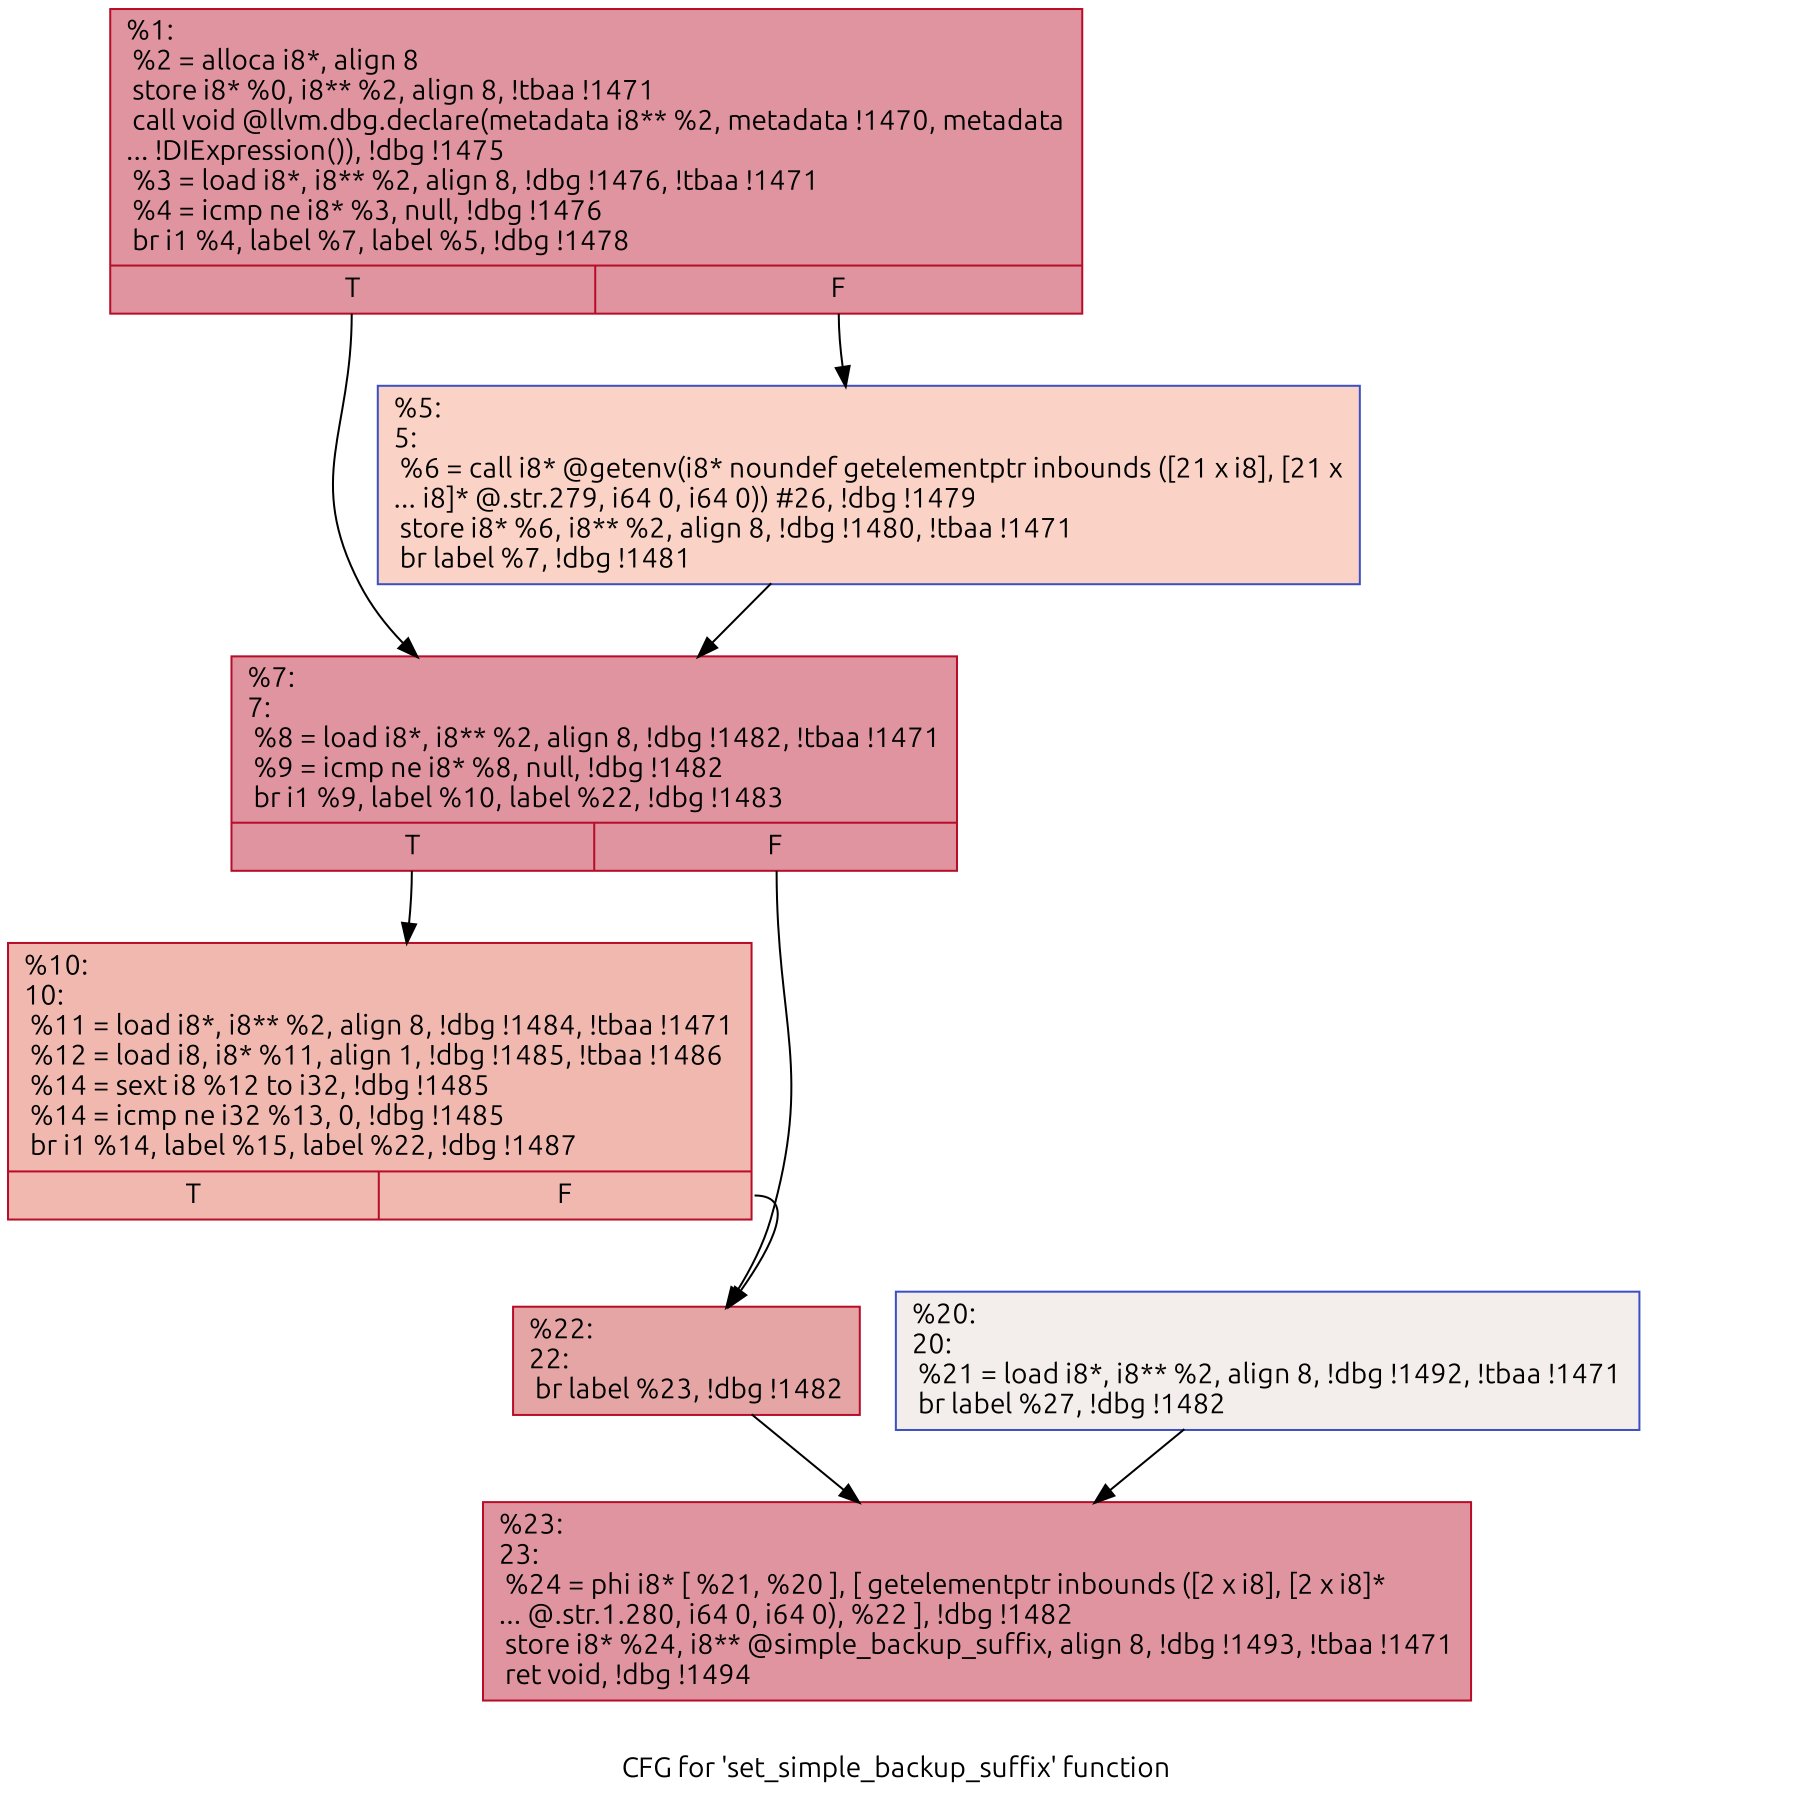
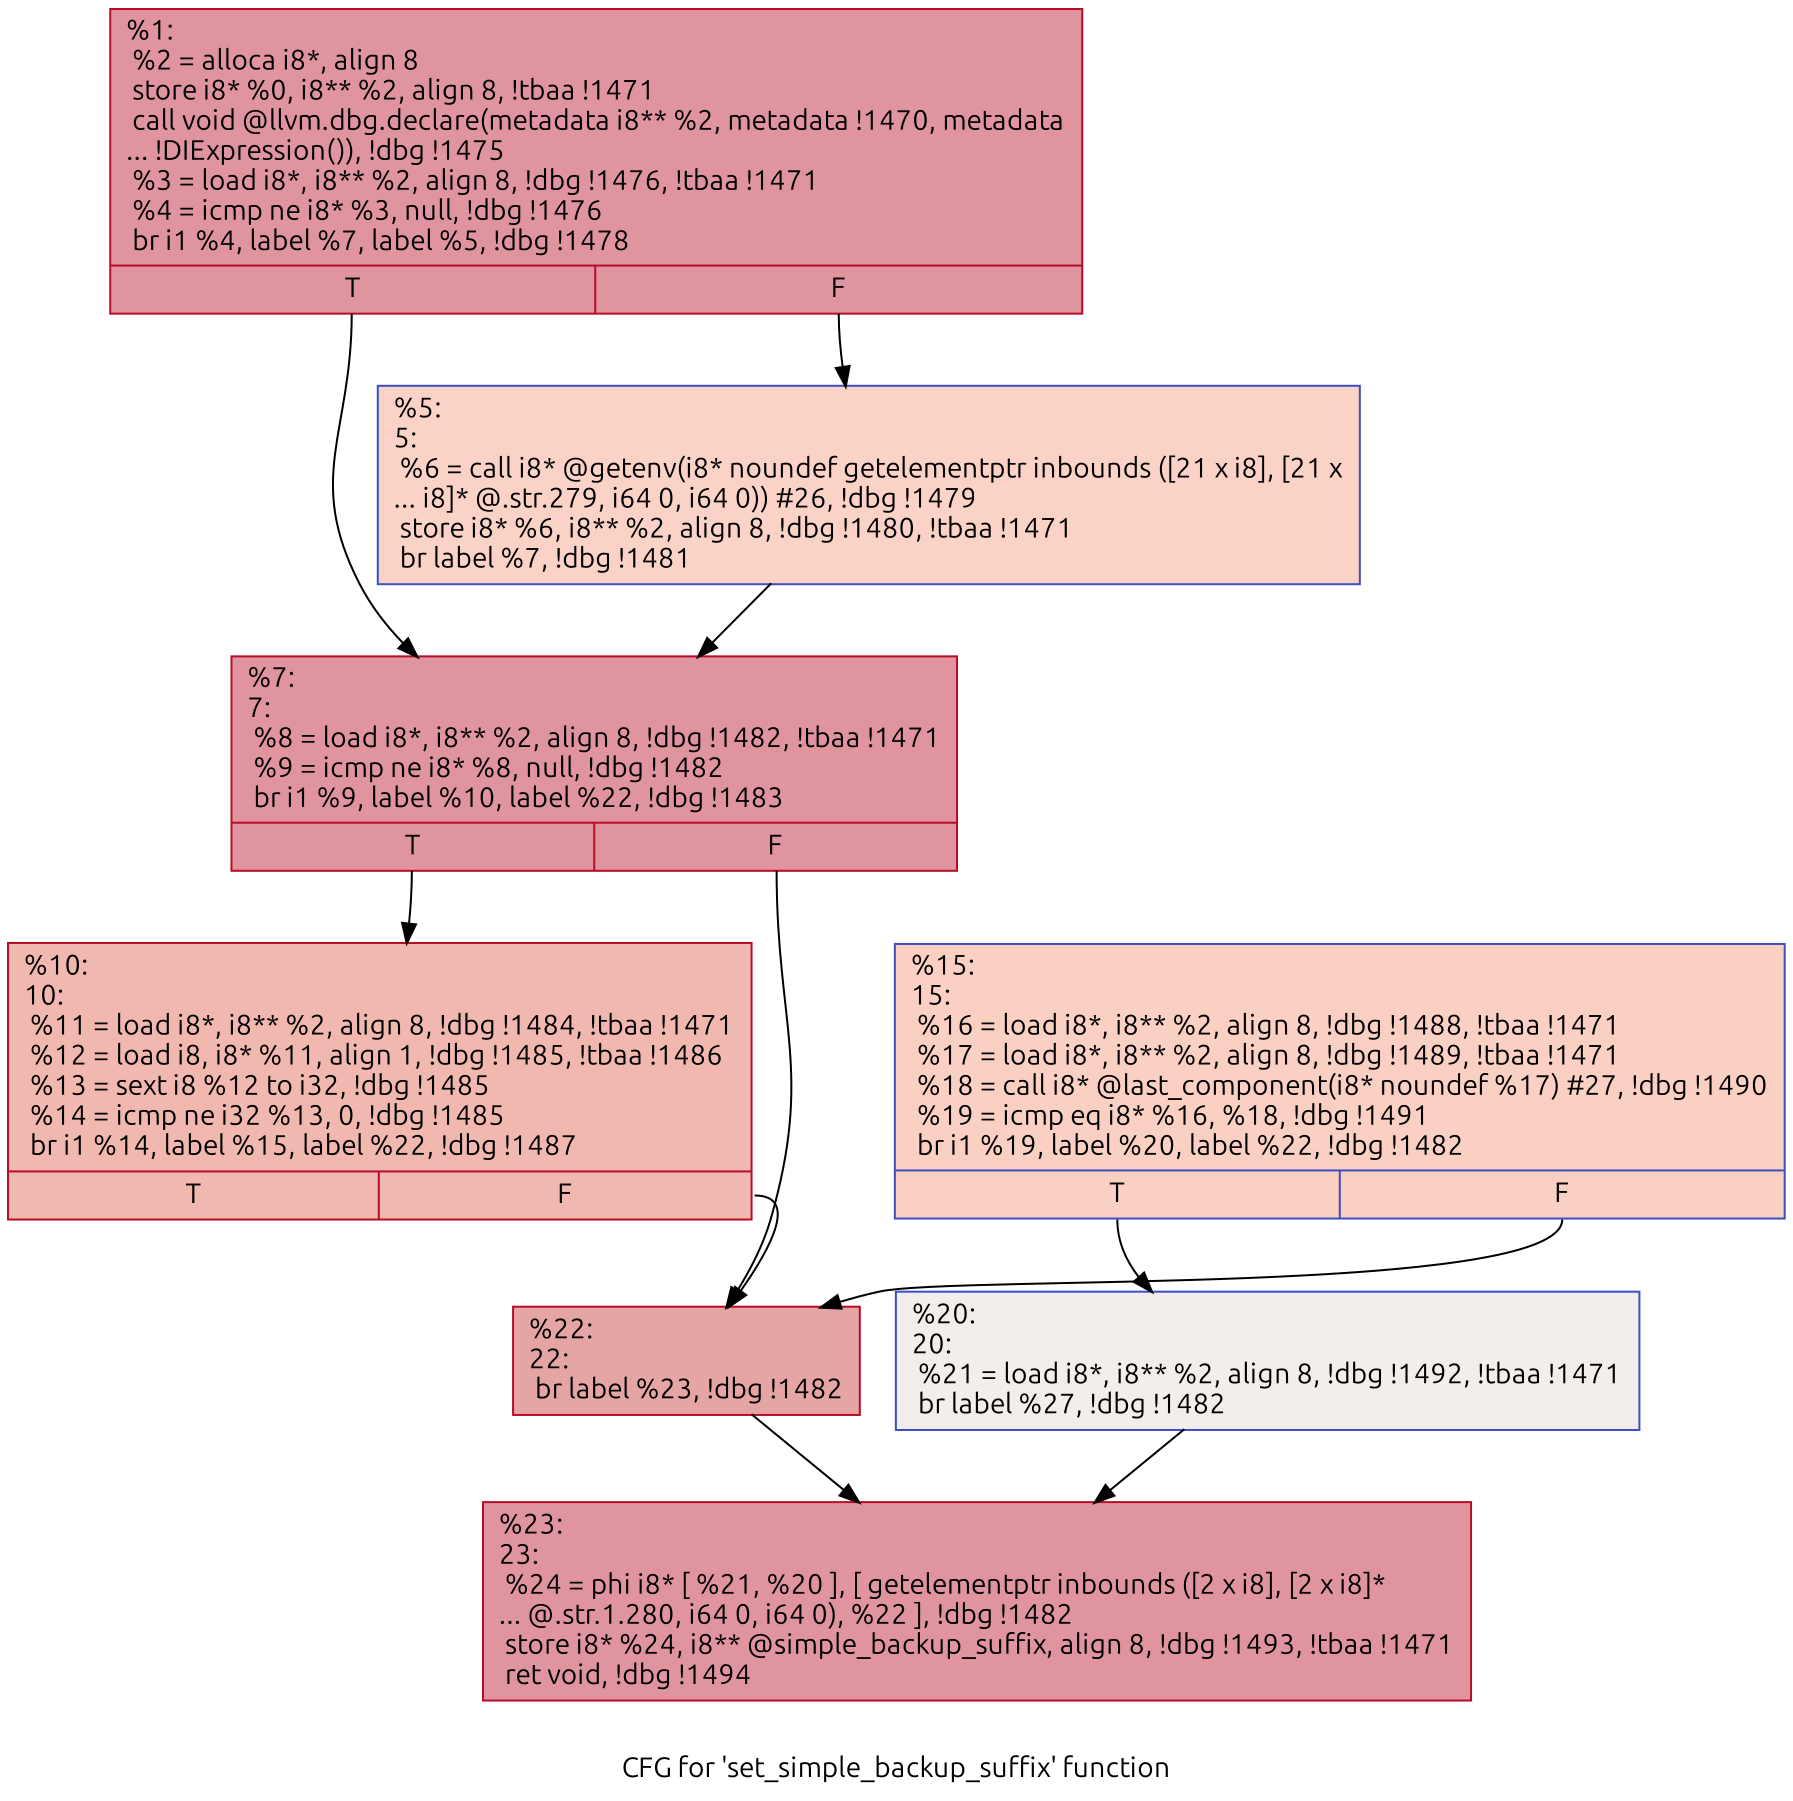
none -> (1340, 1081)
(258, 1086) -> (258, 1086)
